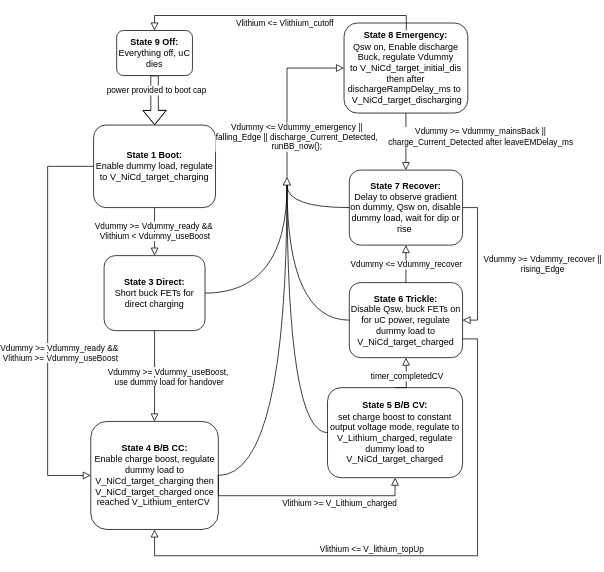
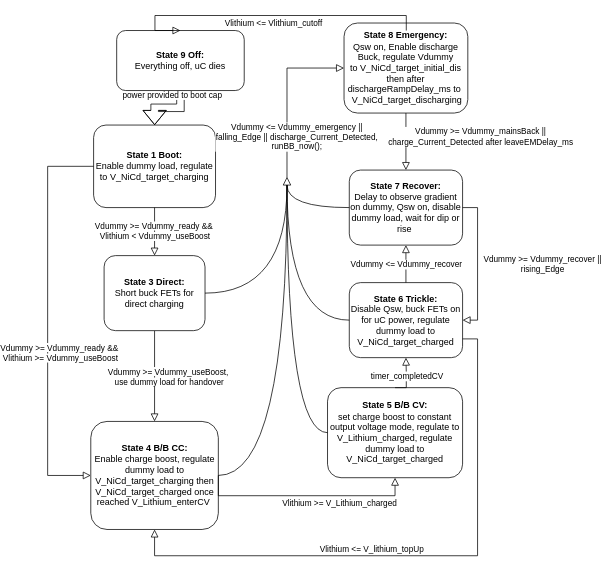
(155, 53) -> (180, 60)
